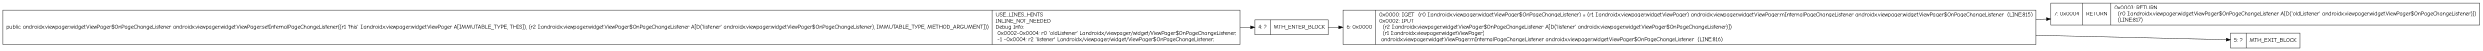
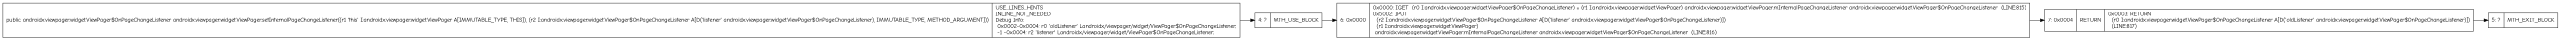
(1399, 21) -> (1392, 14)
(1299, 27) -> (1296, 20)
(2131, 37) -> (2479, 20)
